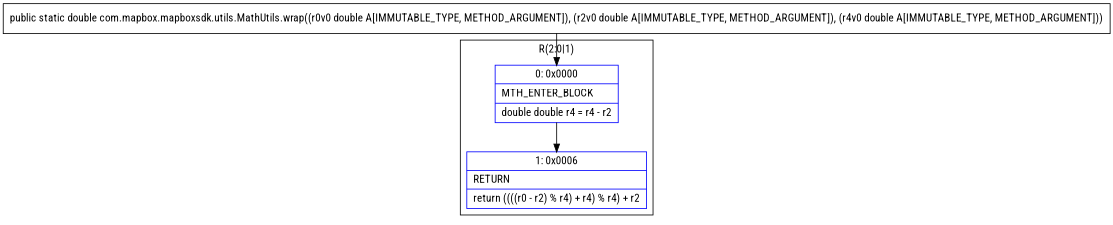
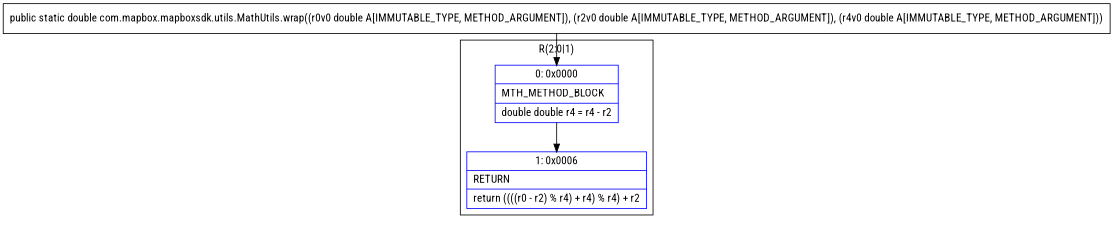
(548, 93) -> (553, 93)
